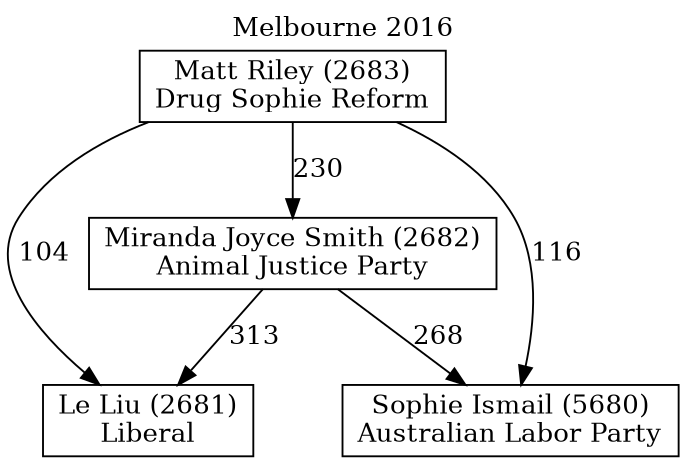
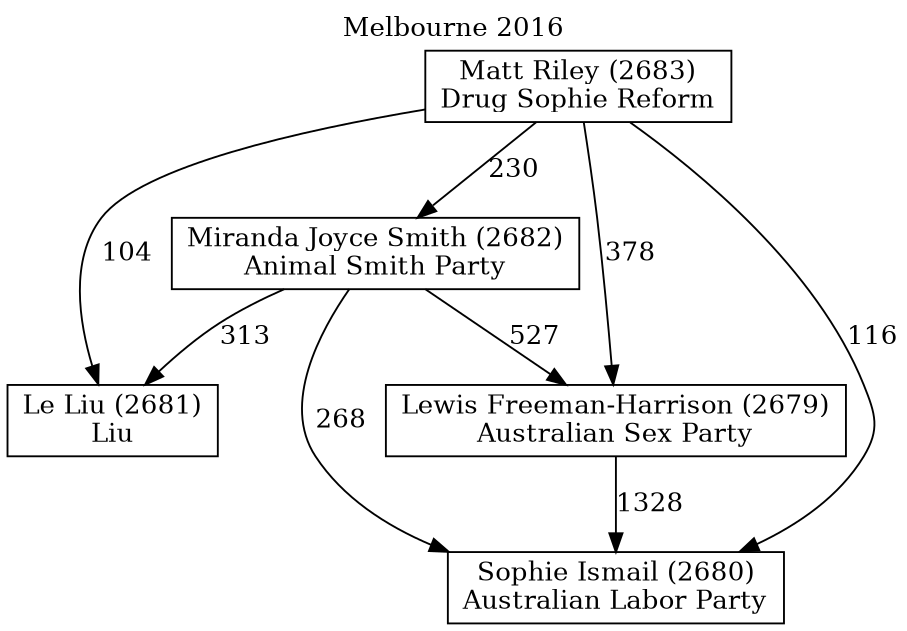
(293, 253) -> (376, 253)
(148, 421) -> (113, 421)
(511, 421) -> (616, 588)
none -> (616, 421)
